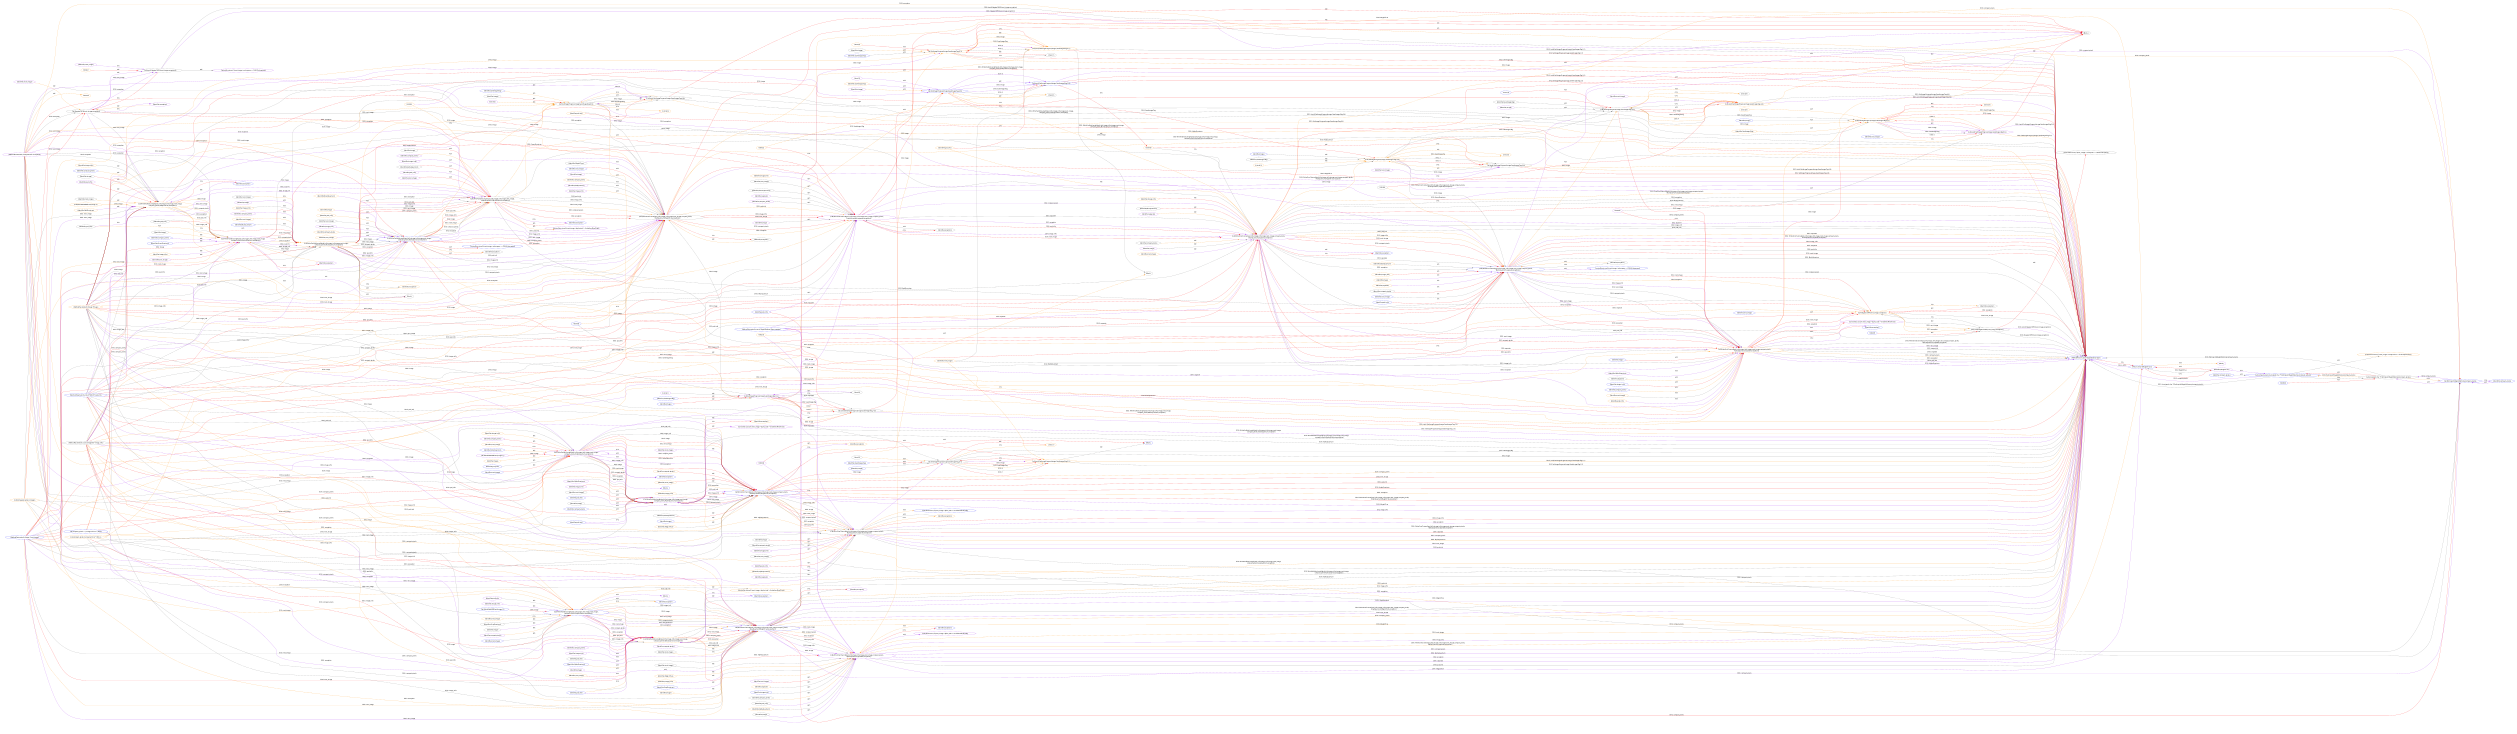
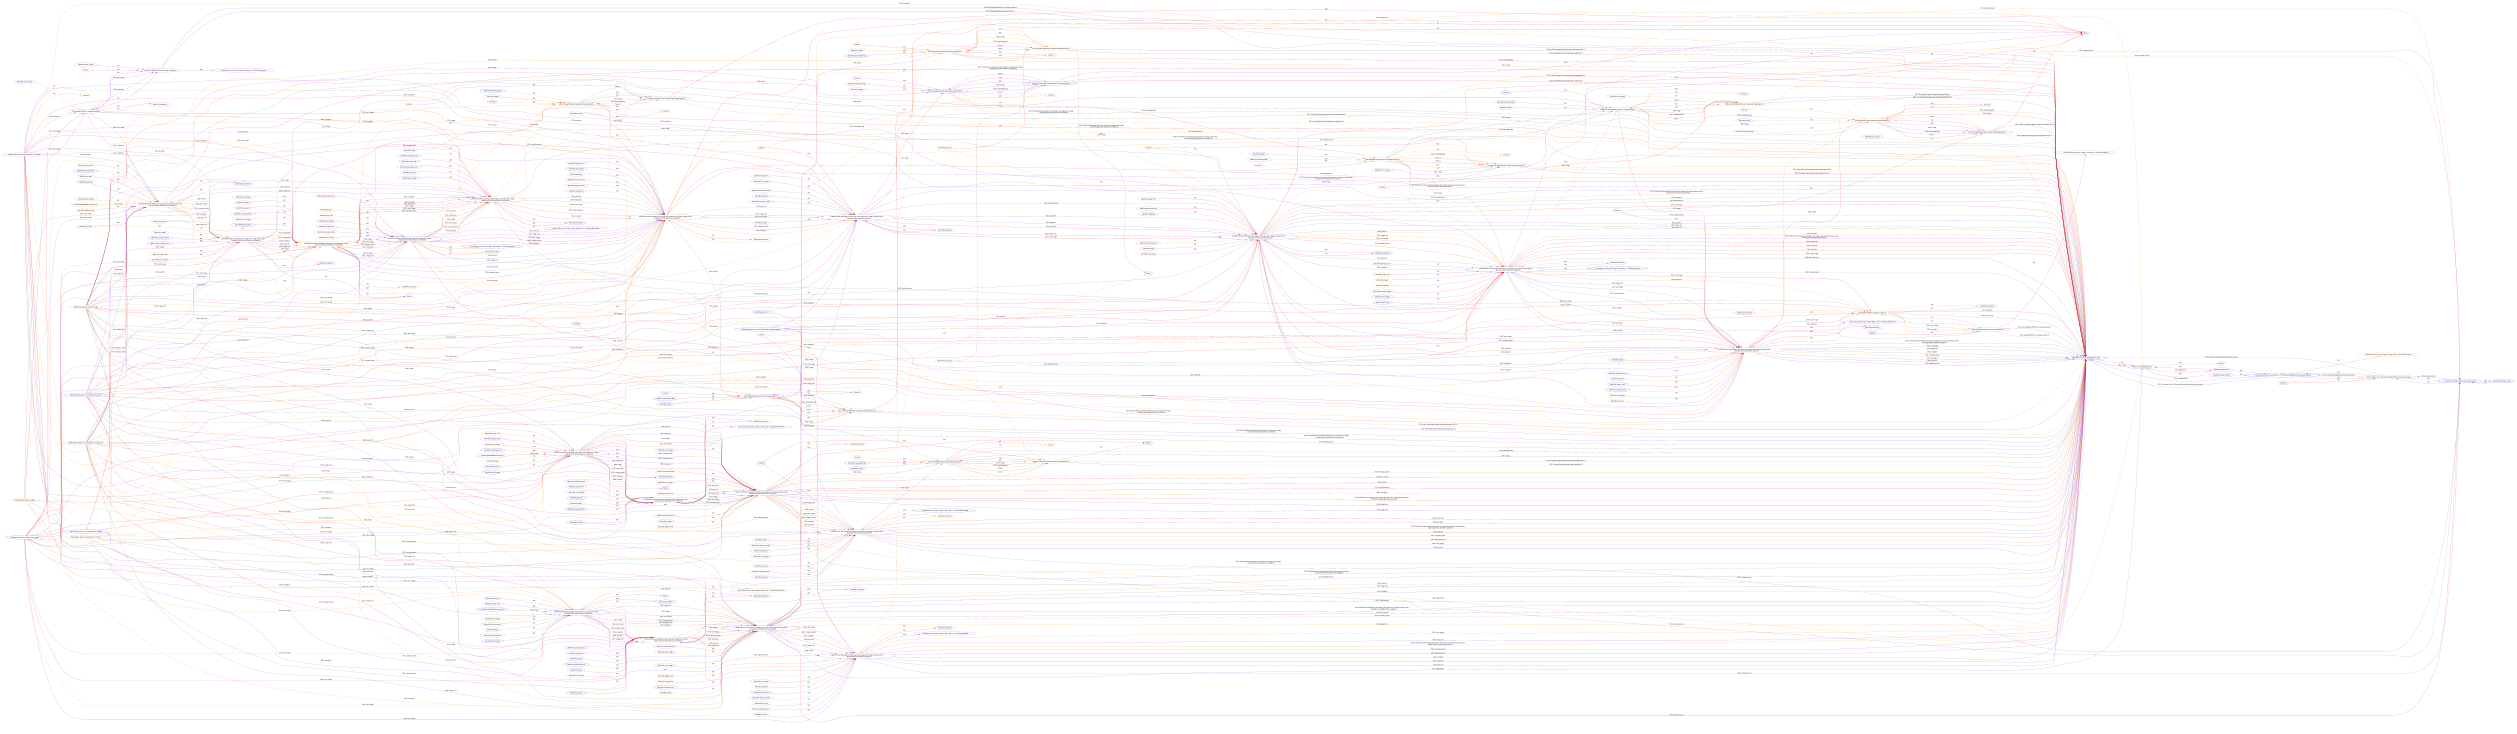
(1108, 111) -> (995, 78)
